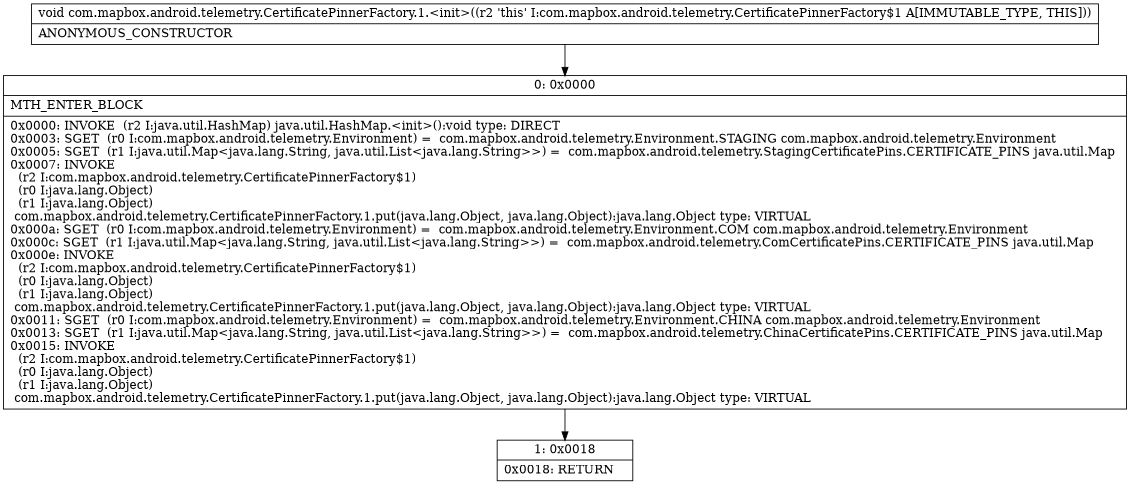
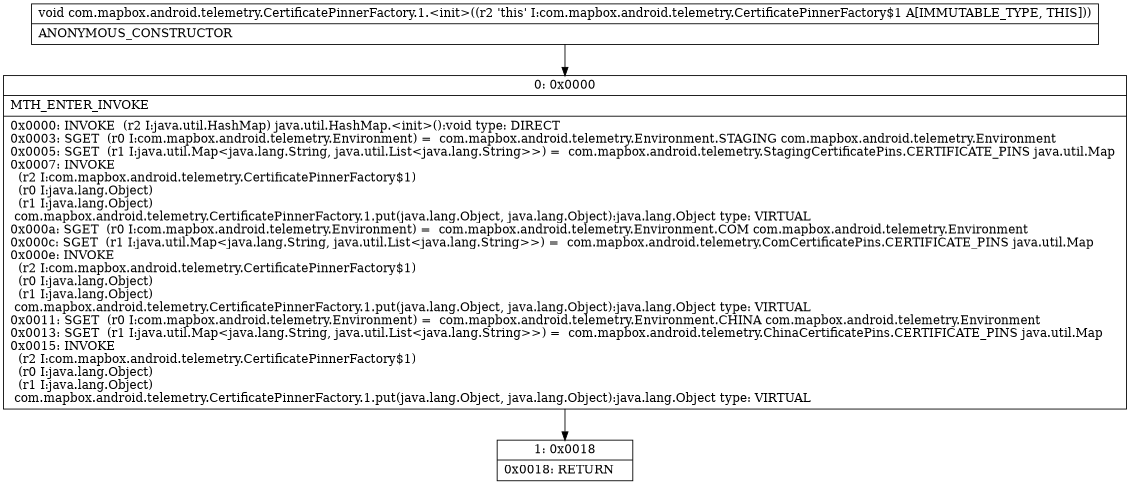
(77, 105) -> (80, 105)
